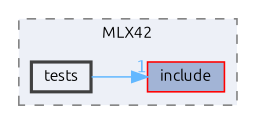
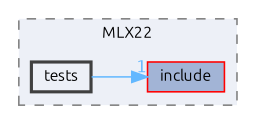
(128, 34) -> (128, 34)
